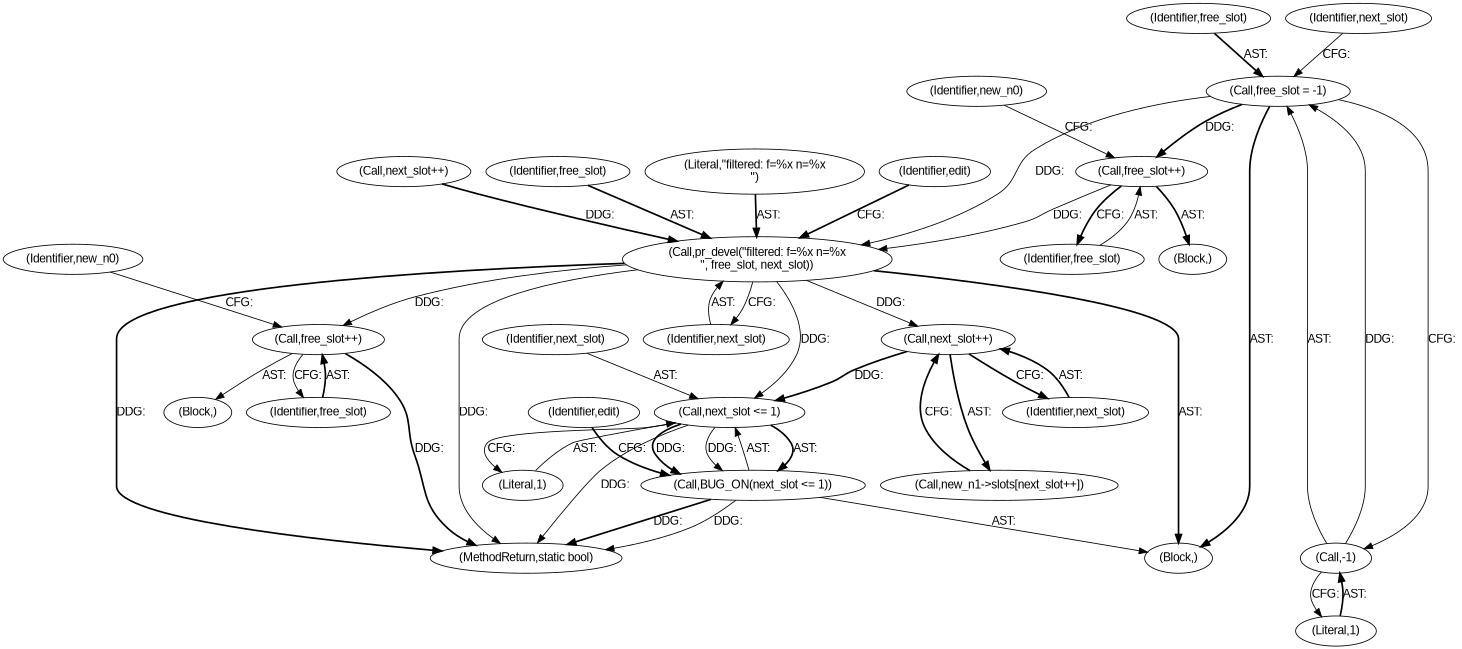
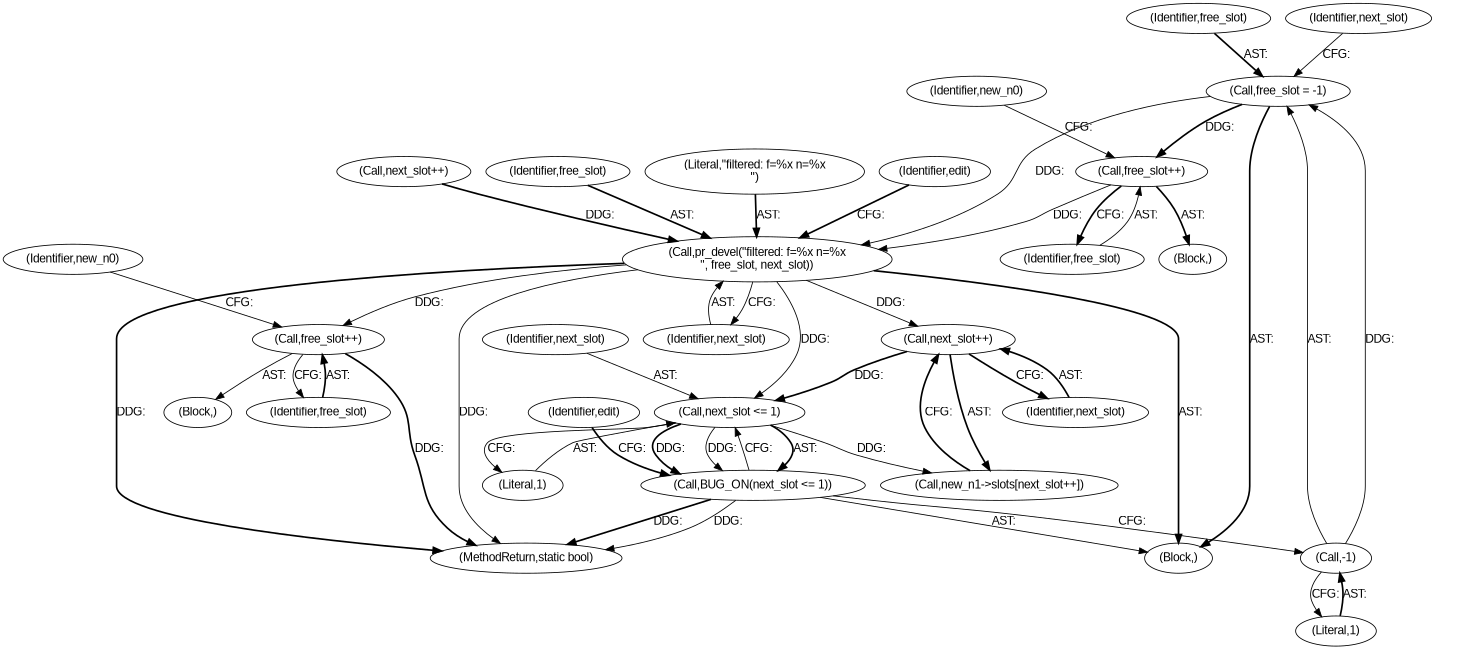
(1428, 310) -> (1064, 520)
(760, 449) -> (760, 449)
(605, 467) -> (846, 451)
